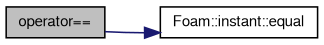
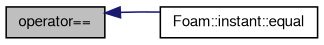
(125, 32) -> (140, 12)
